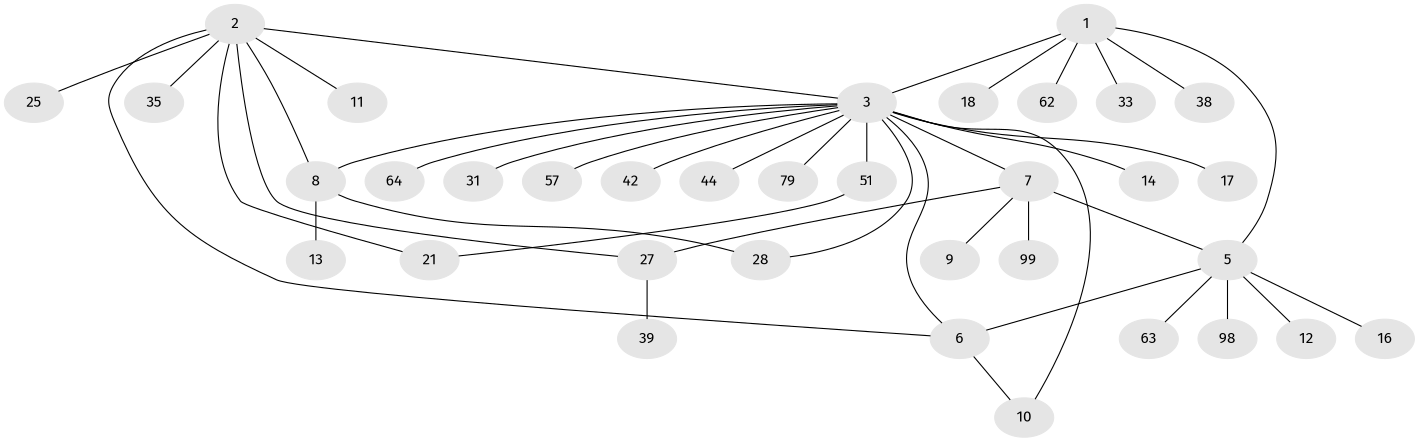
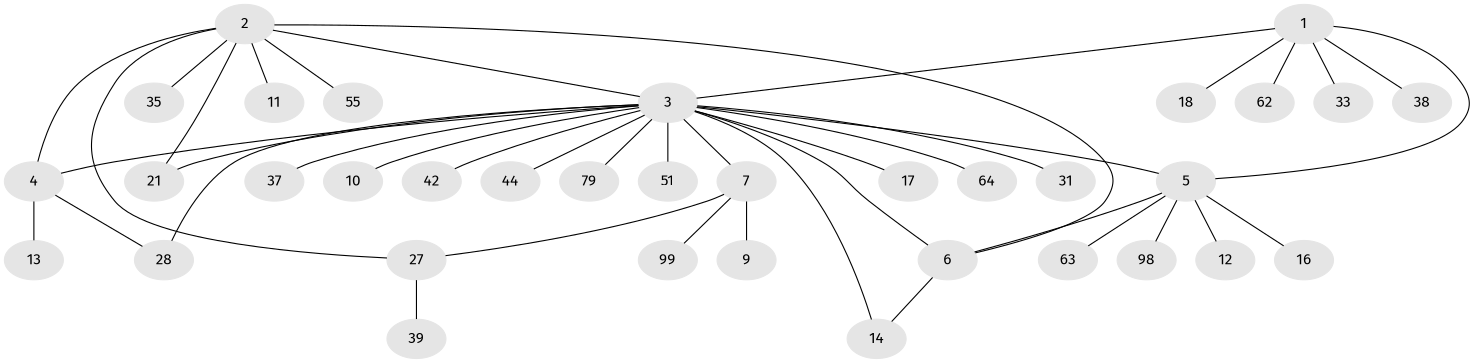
(34, 103) -> (353, 103)
(316, 181) -> (34, 181)
(552, 181) -> (274, 181)
(1128, 221) -> (975, 141)
(672, 230) -> (406, 124)
(992, 378) -> (912, 300)
